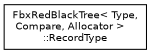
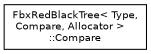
(75, 27) -> (75, 27)
